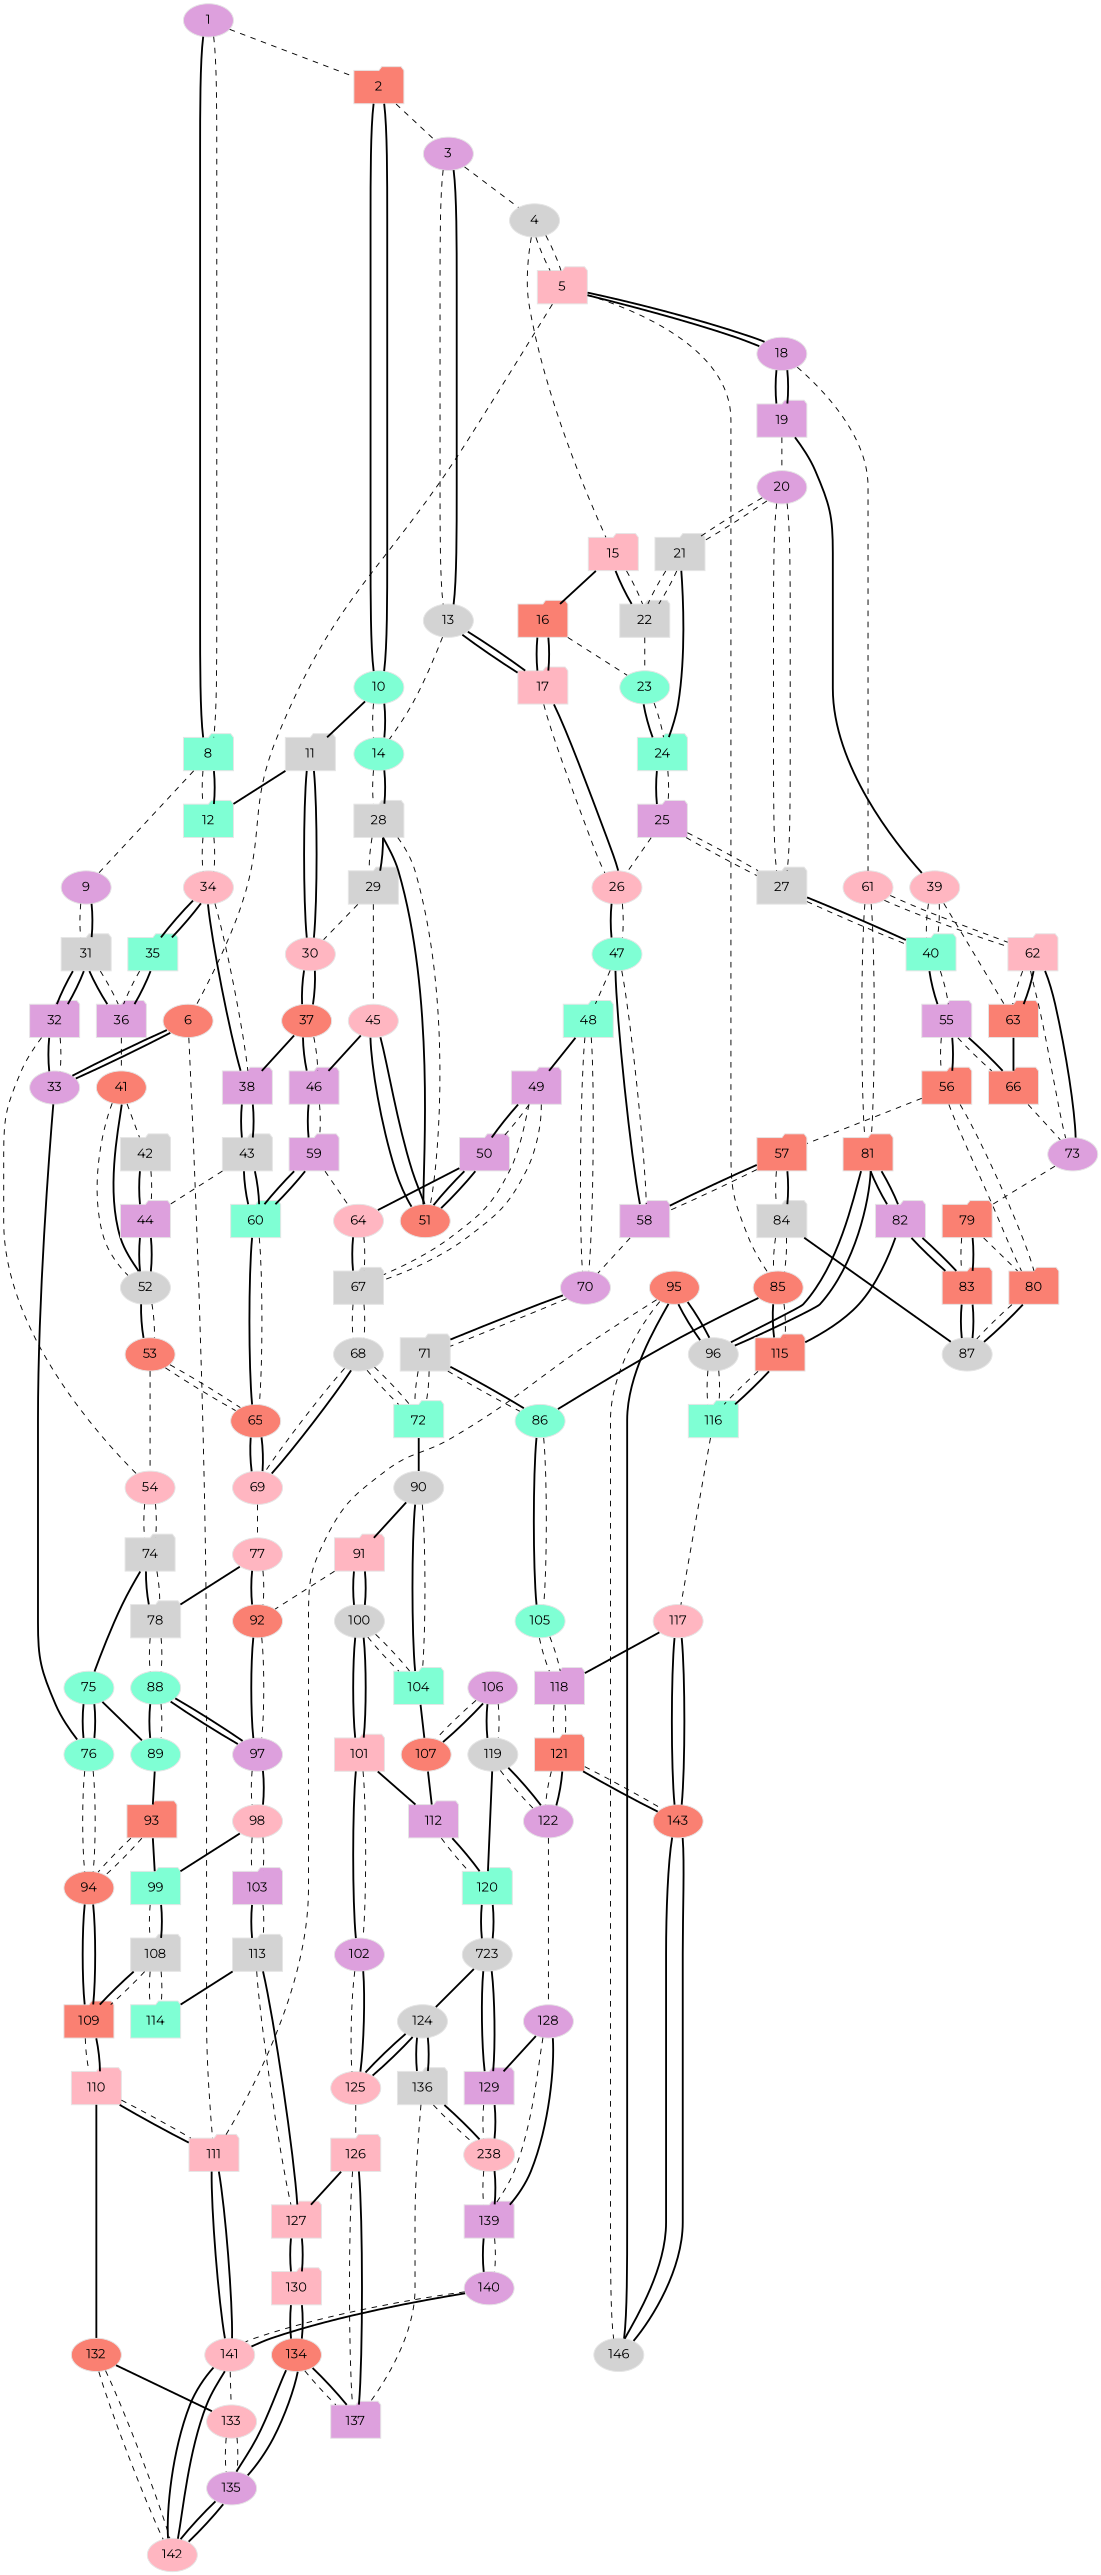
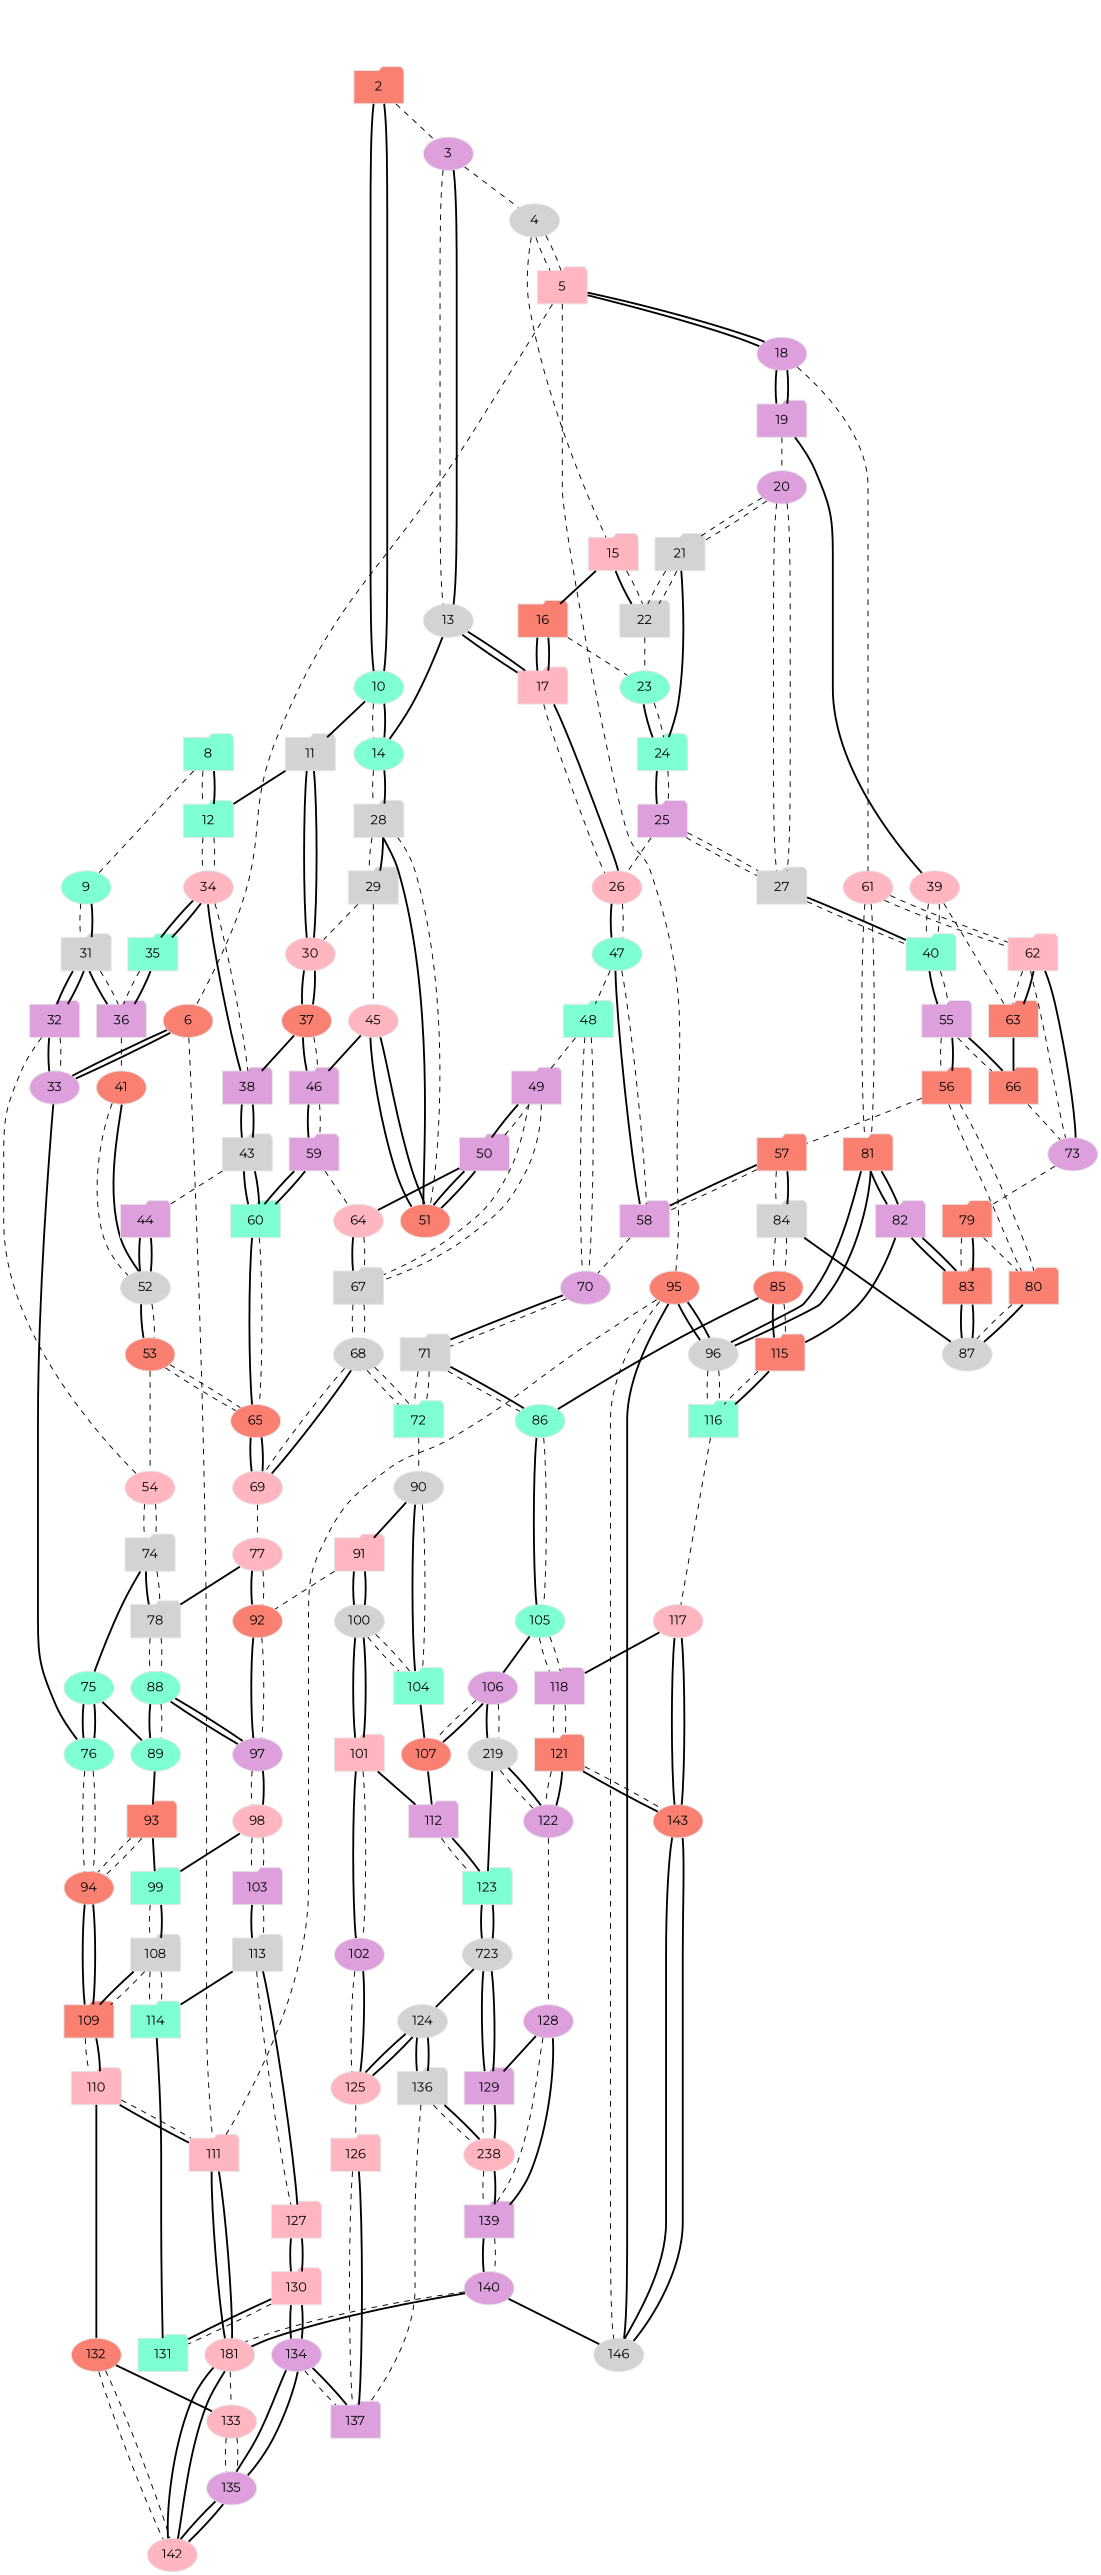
(208, 20) -> none
(420, 690) -> (420, 690)
(731, 749) -> (617, 791)
(86, 887) -> (86, 887)
(562, 1054) -> (562, 1054)
(145, 1154) -> none
(419, 1459) -> (419, 1459)
none -> (516, 1655)
(493, 1755) -> (493, 1755)
(487, 1888) -> (487, 1888)
(326, 2188) -> none
none -> (554, 2321)
none -> (163, 2355)
(230, 2355) -> (230, 2355)
(296, 2355) -> (296, 2355)
